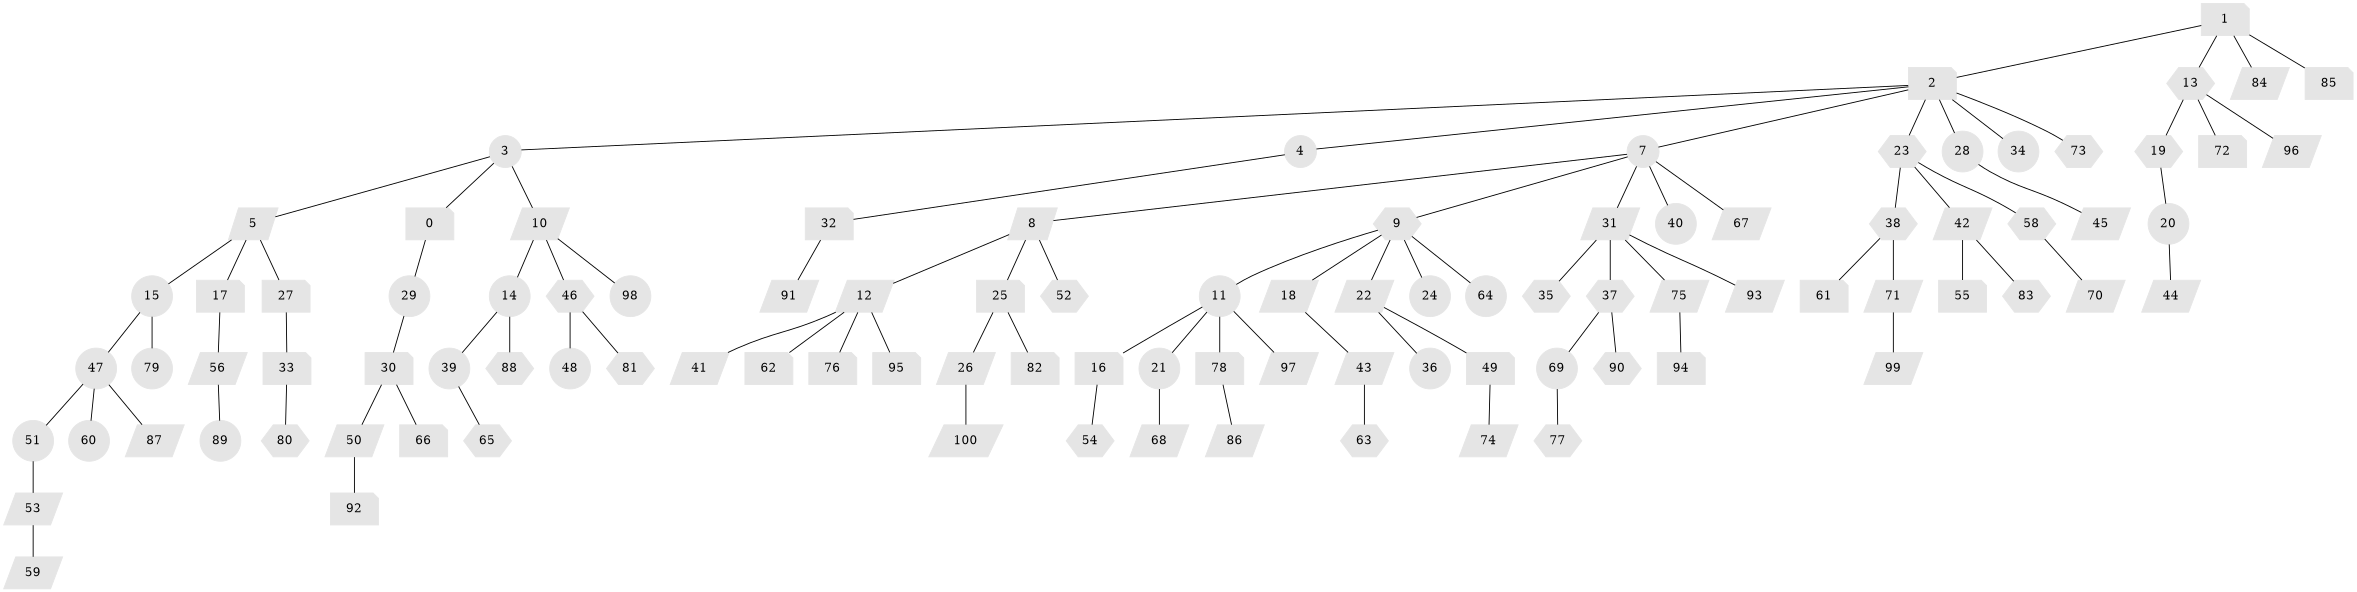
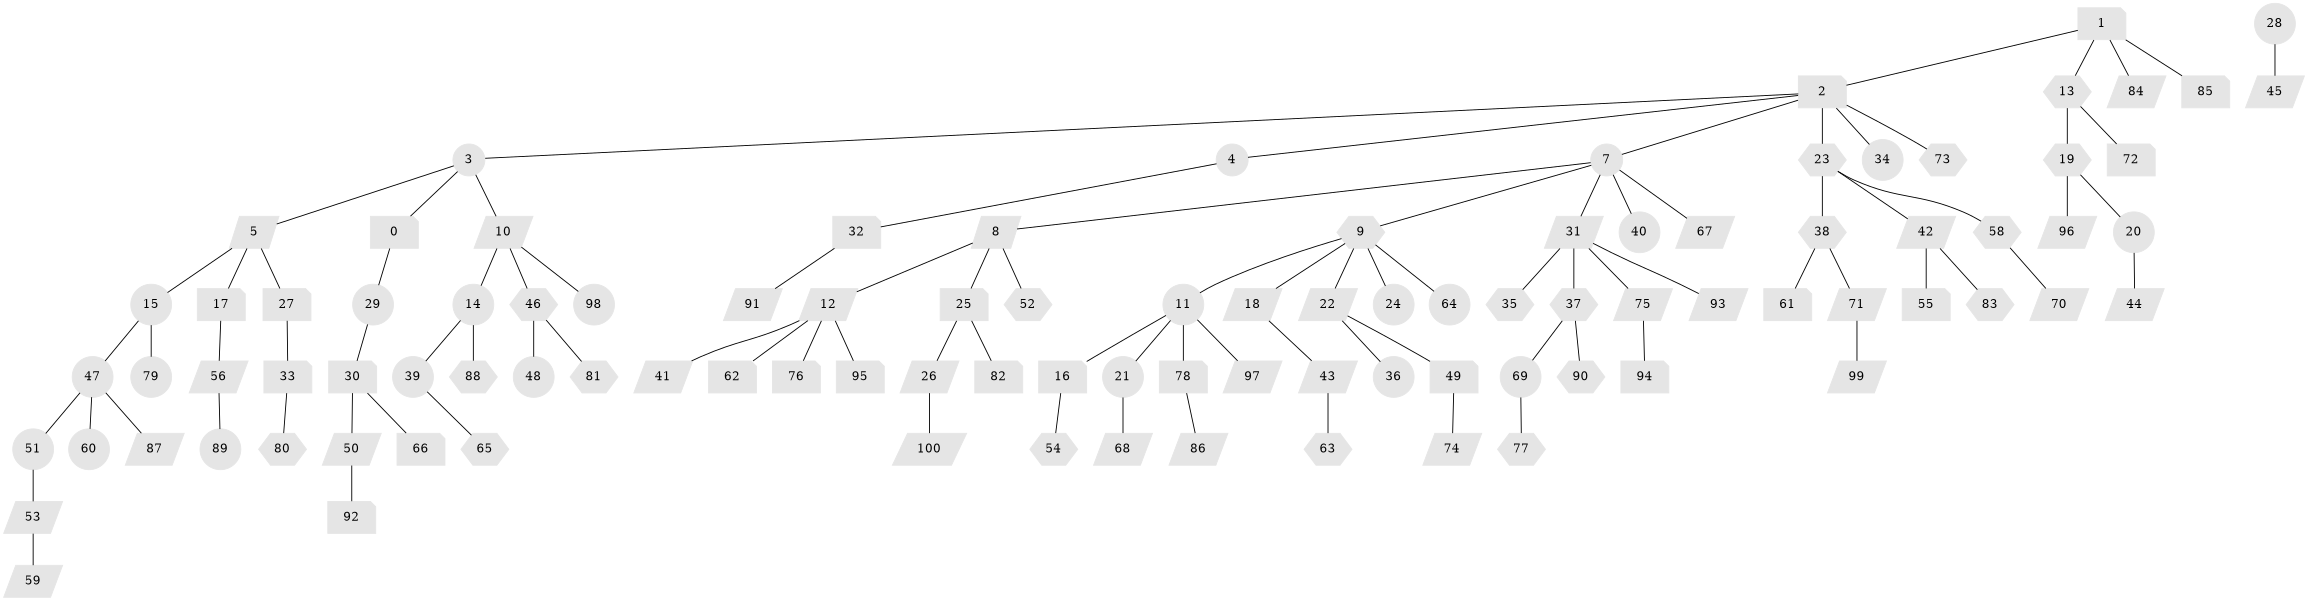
(1947, 116) -> none
(2240, 117) -> (2067, 196)
